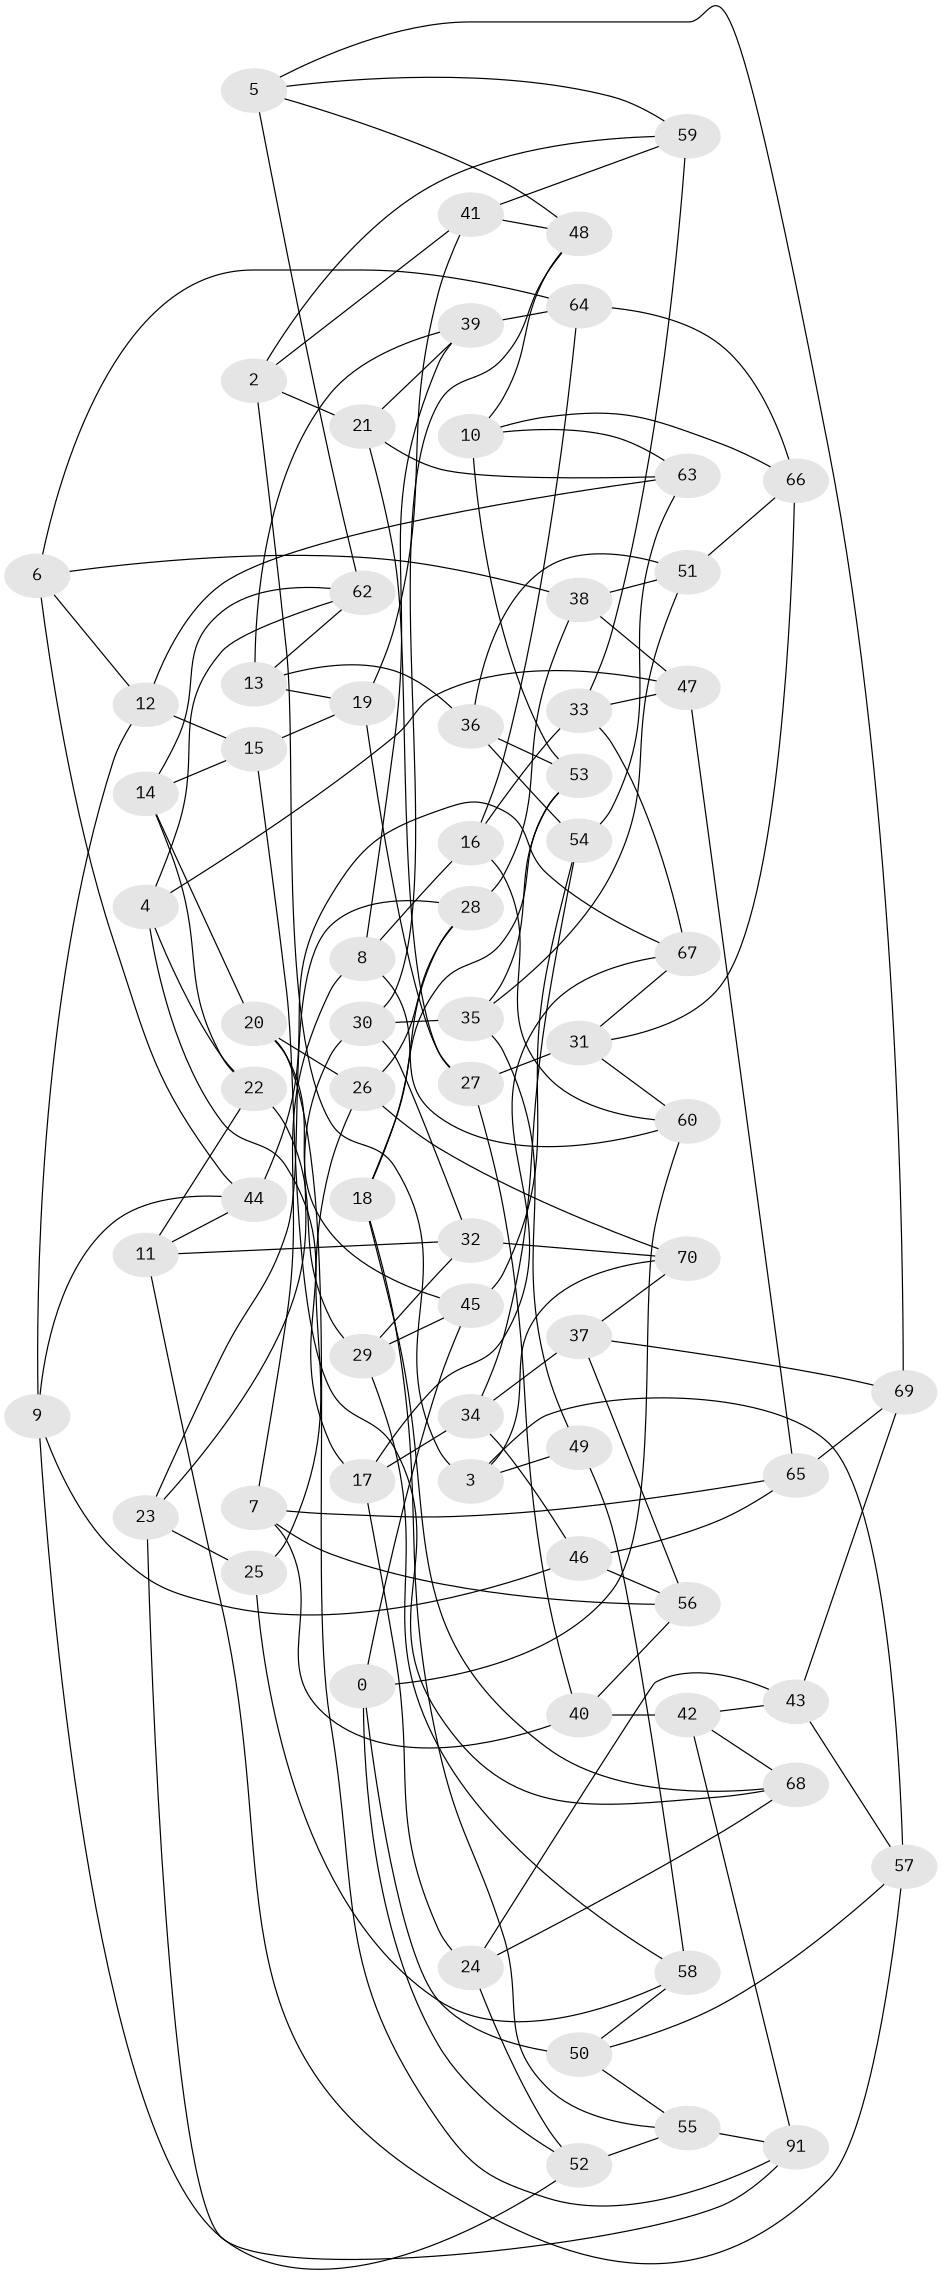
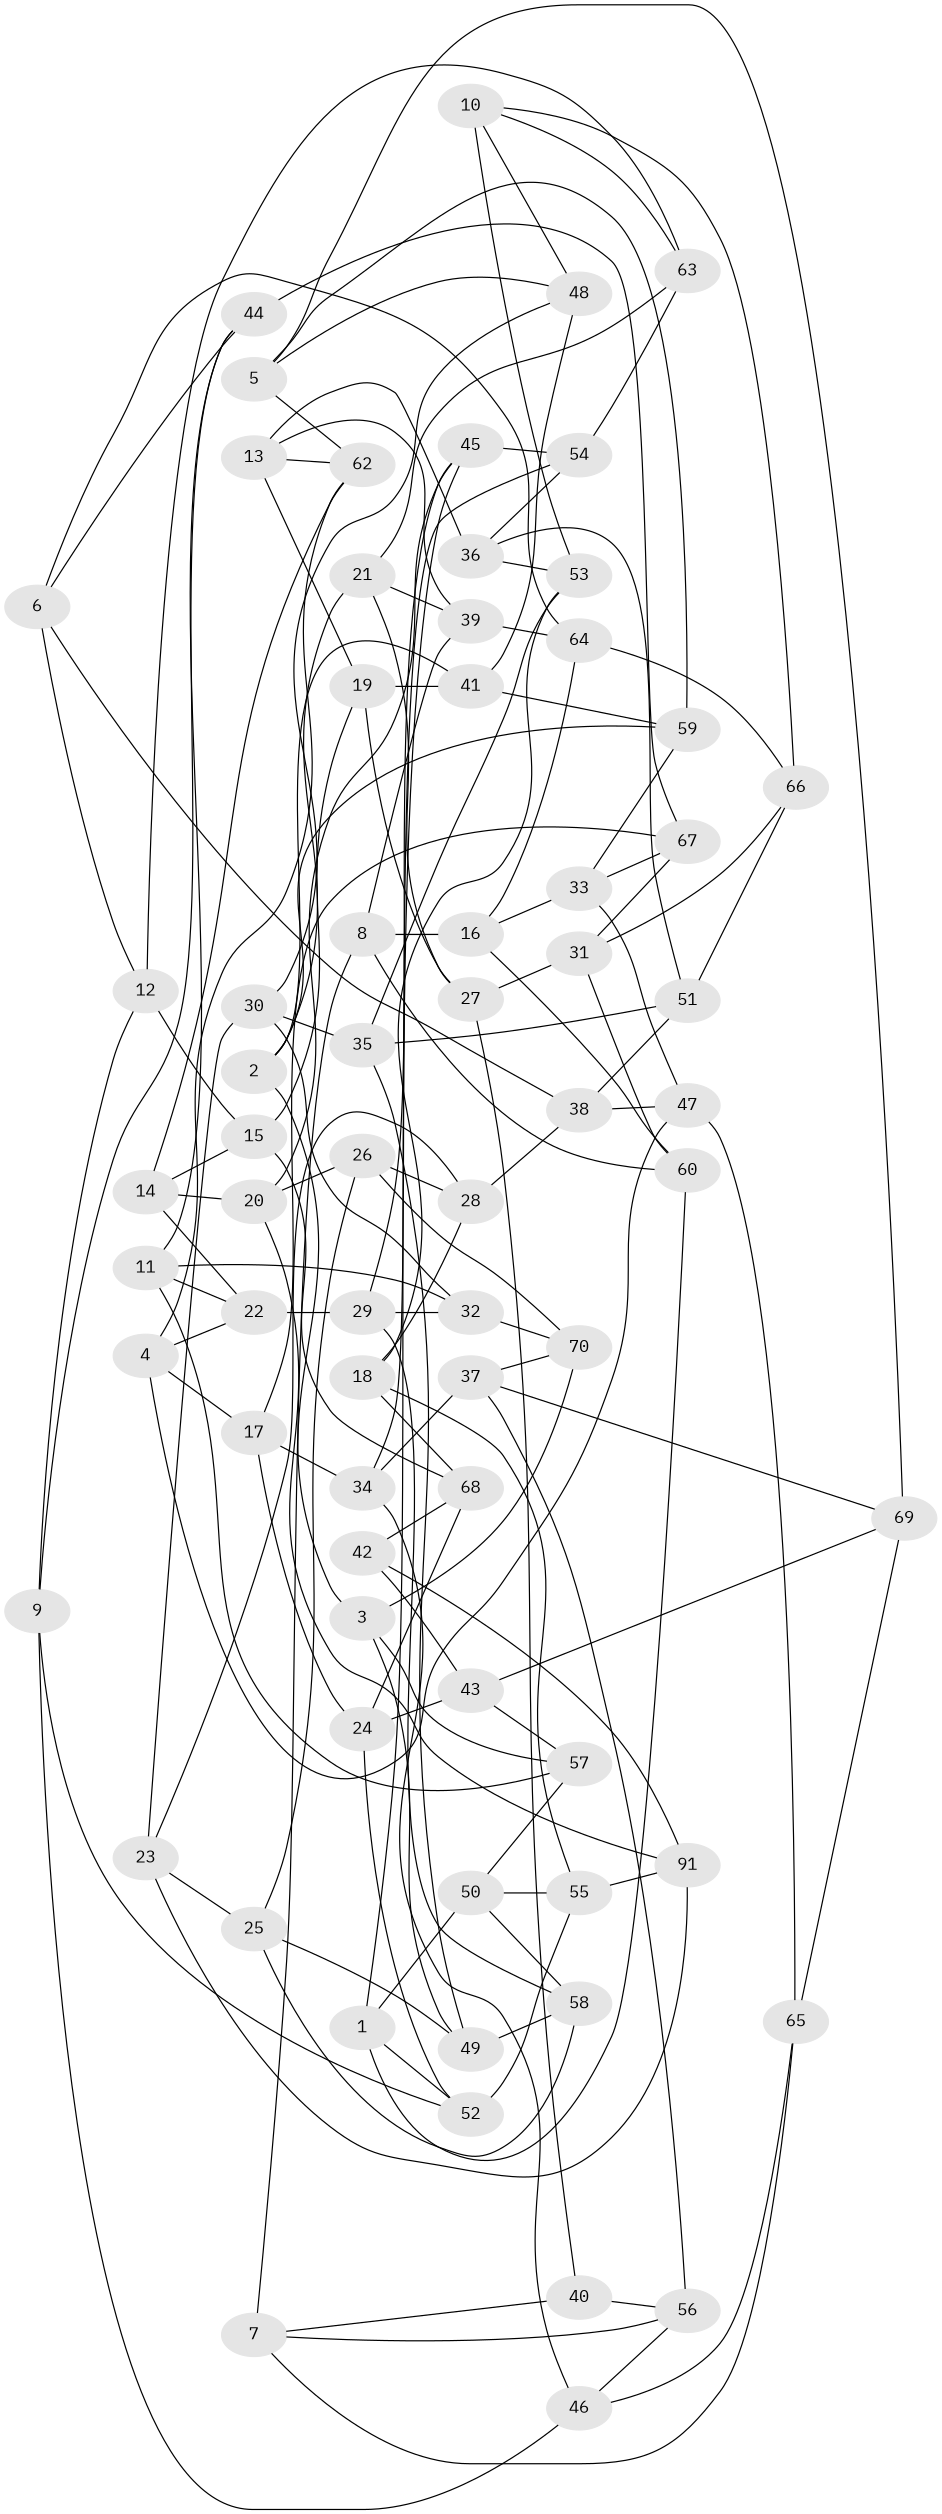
(362, 1686) -> (362, 2028)
(624, 1715) -> none
none -> (360, 1976)
